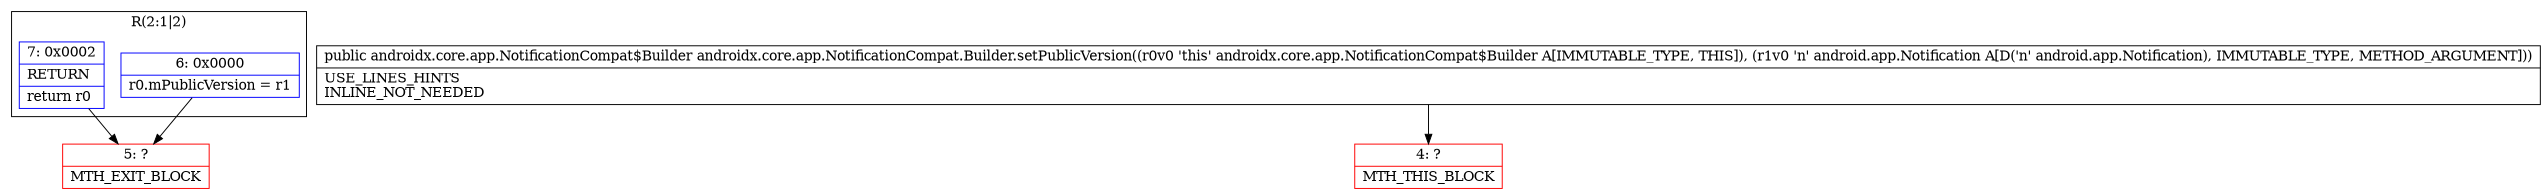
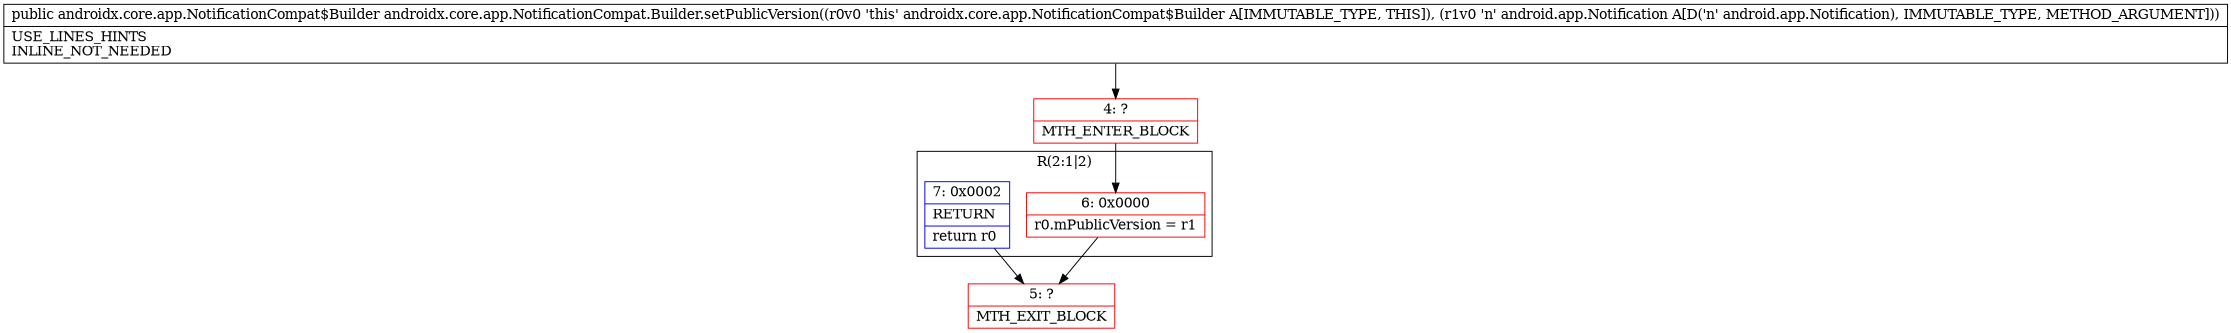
(210, 75) -> (1116, 215)
none -> (1116, 163)
(1428, 177) -> (1116, 132)
